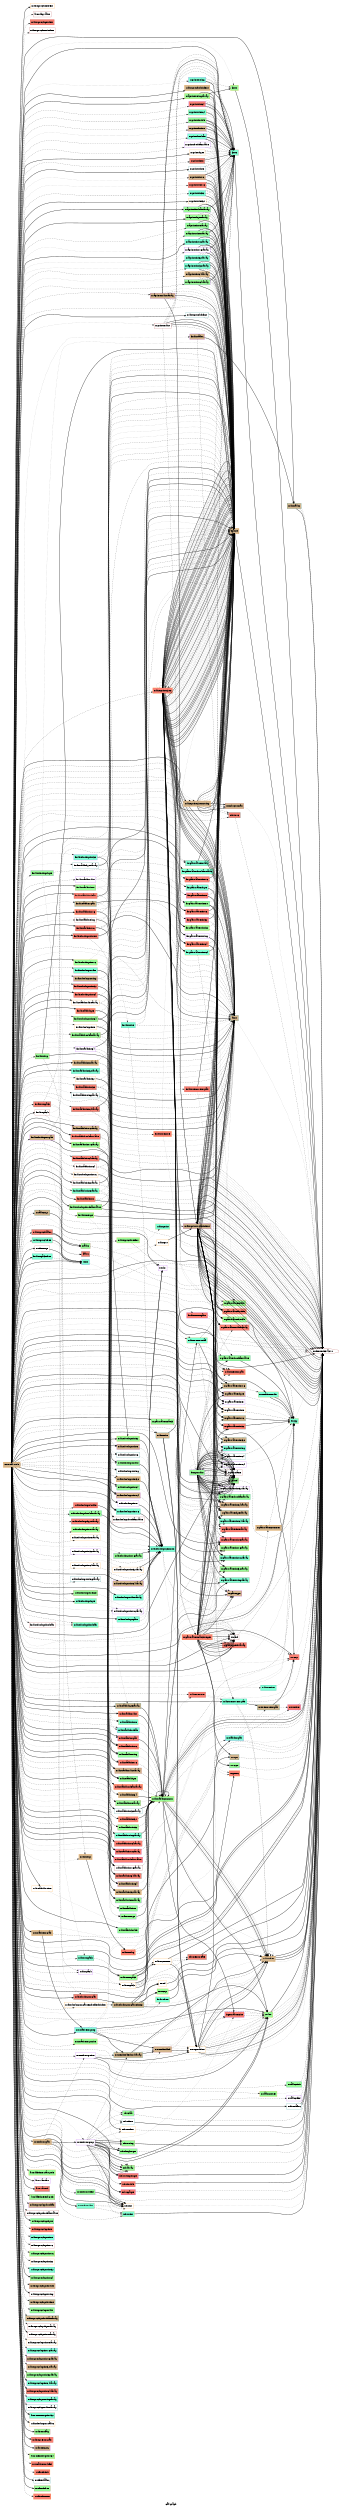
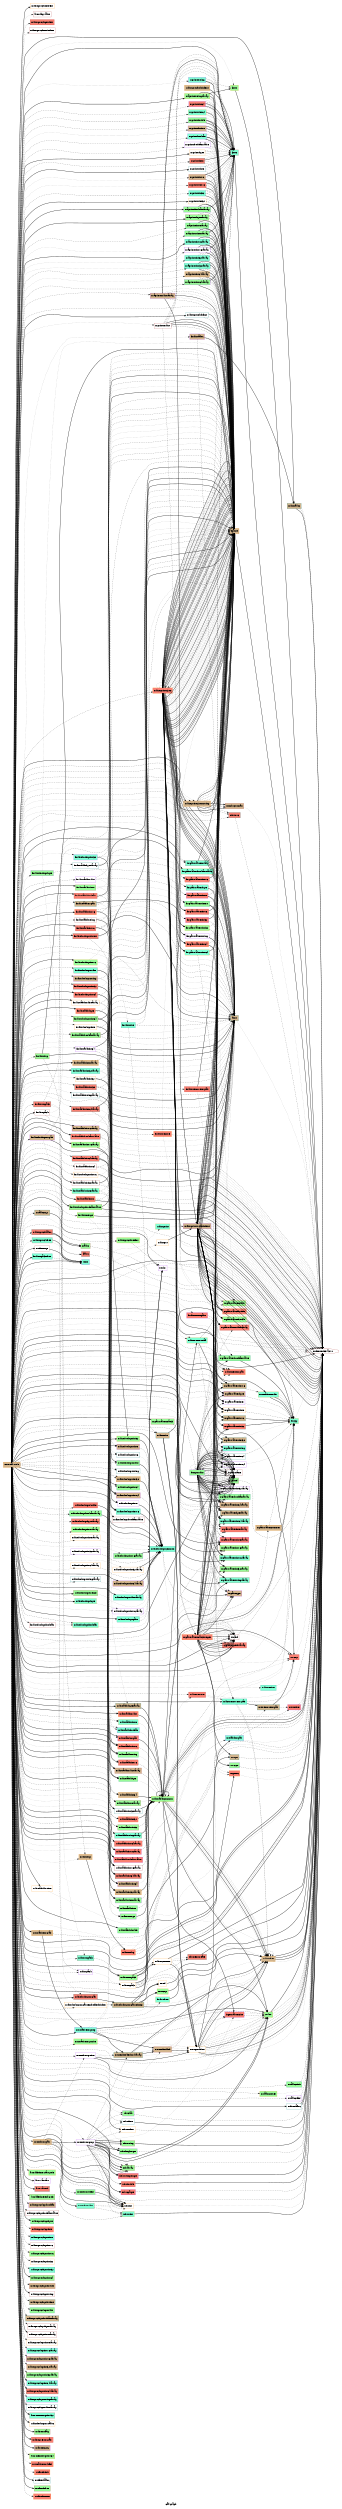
(15, 703) -> none
(139, 1390) -> (139, 1390)
(128, 1787) -> none
